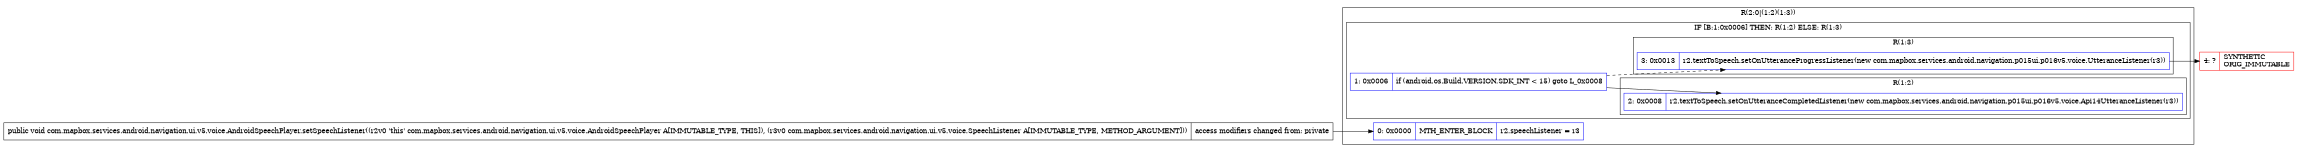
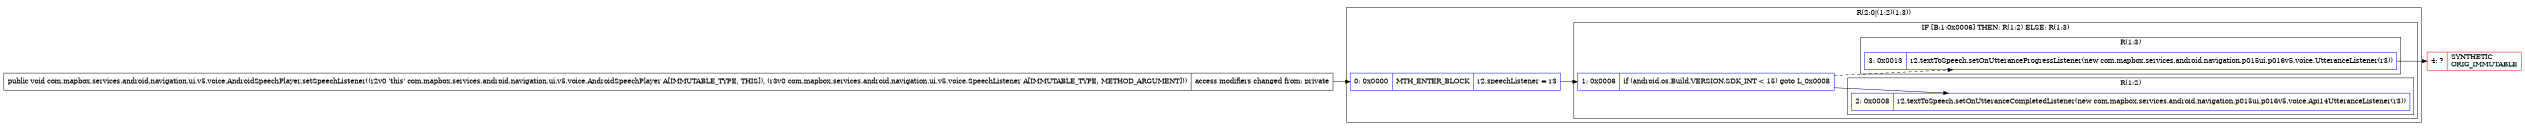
none -> (1567, 82)
